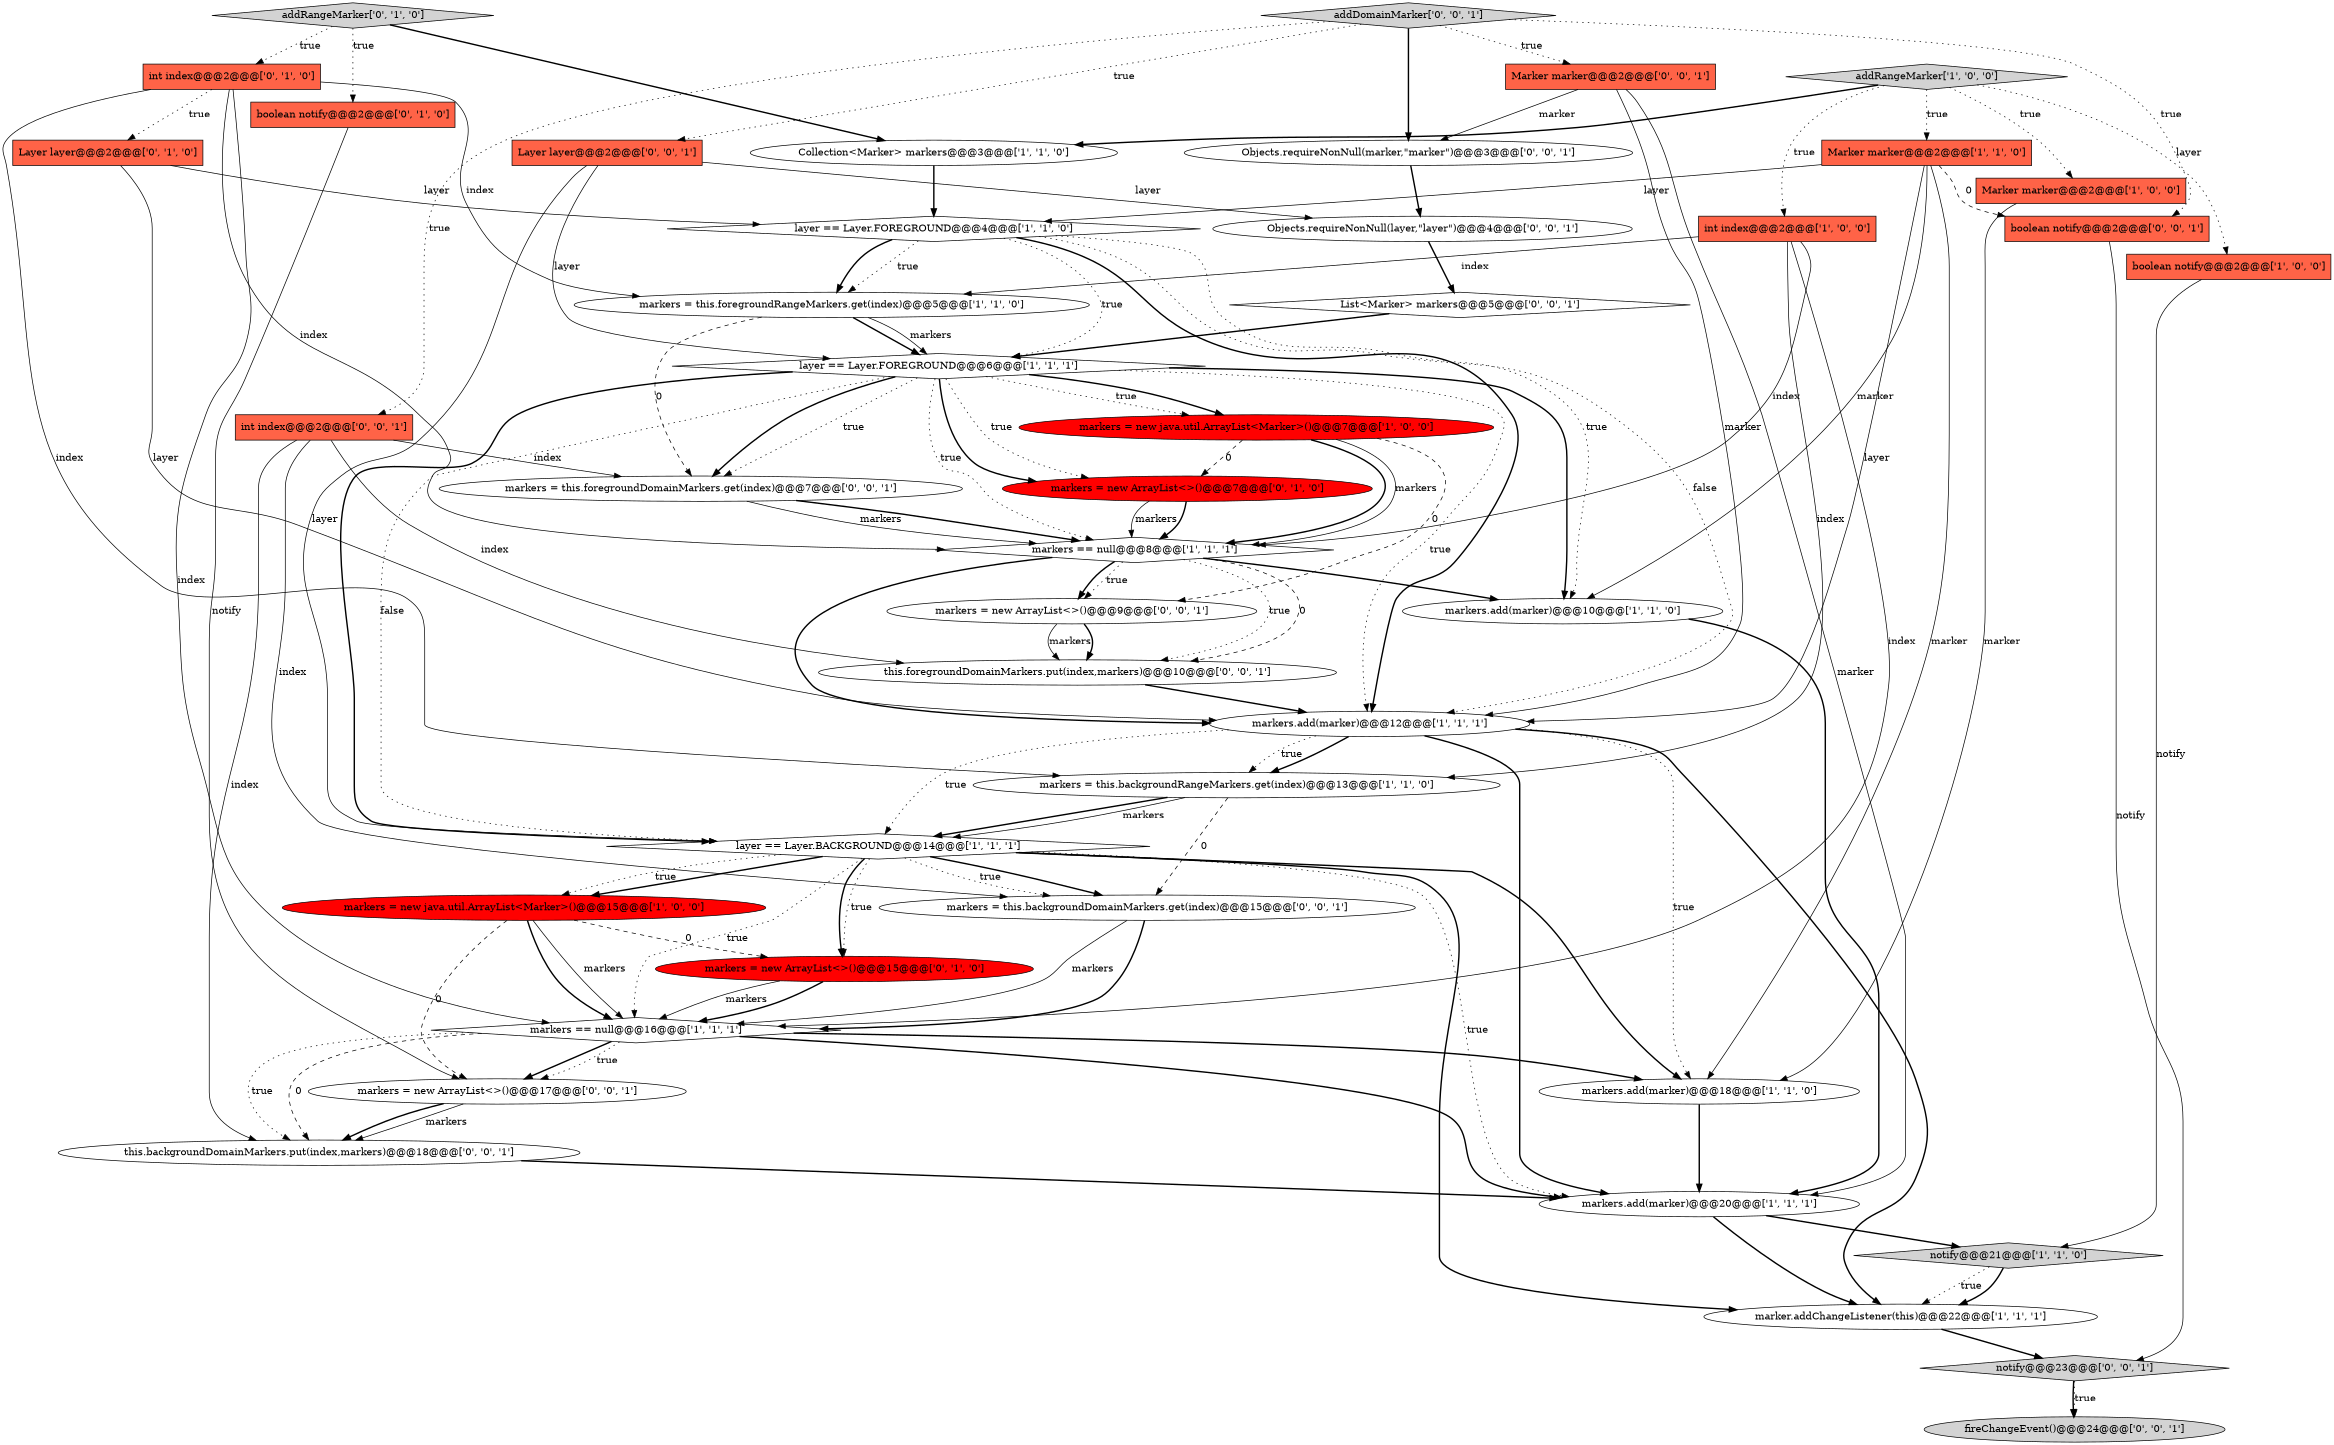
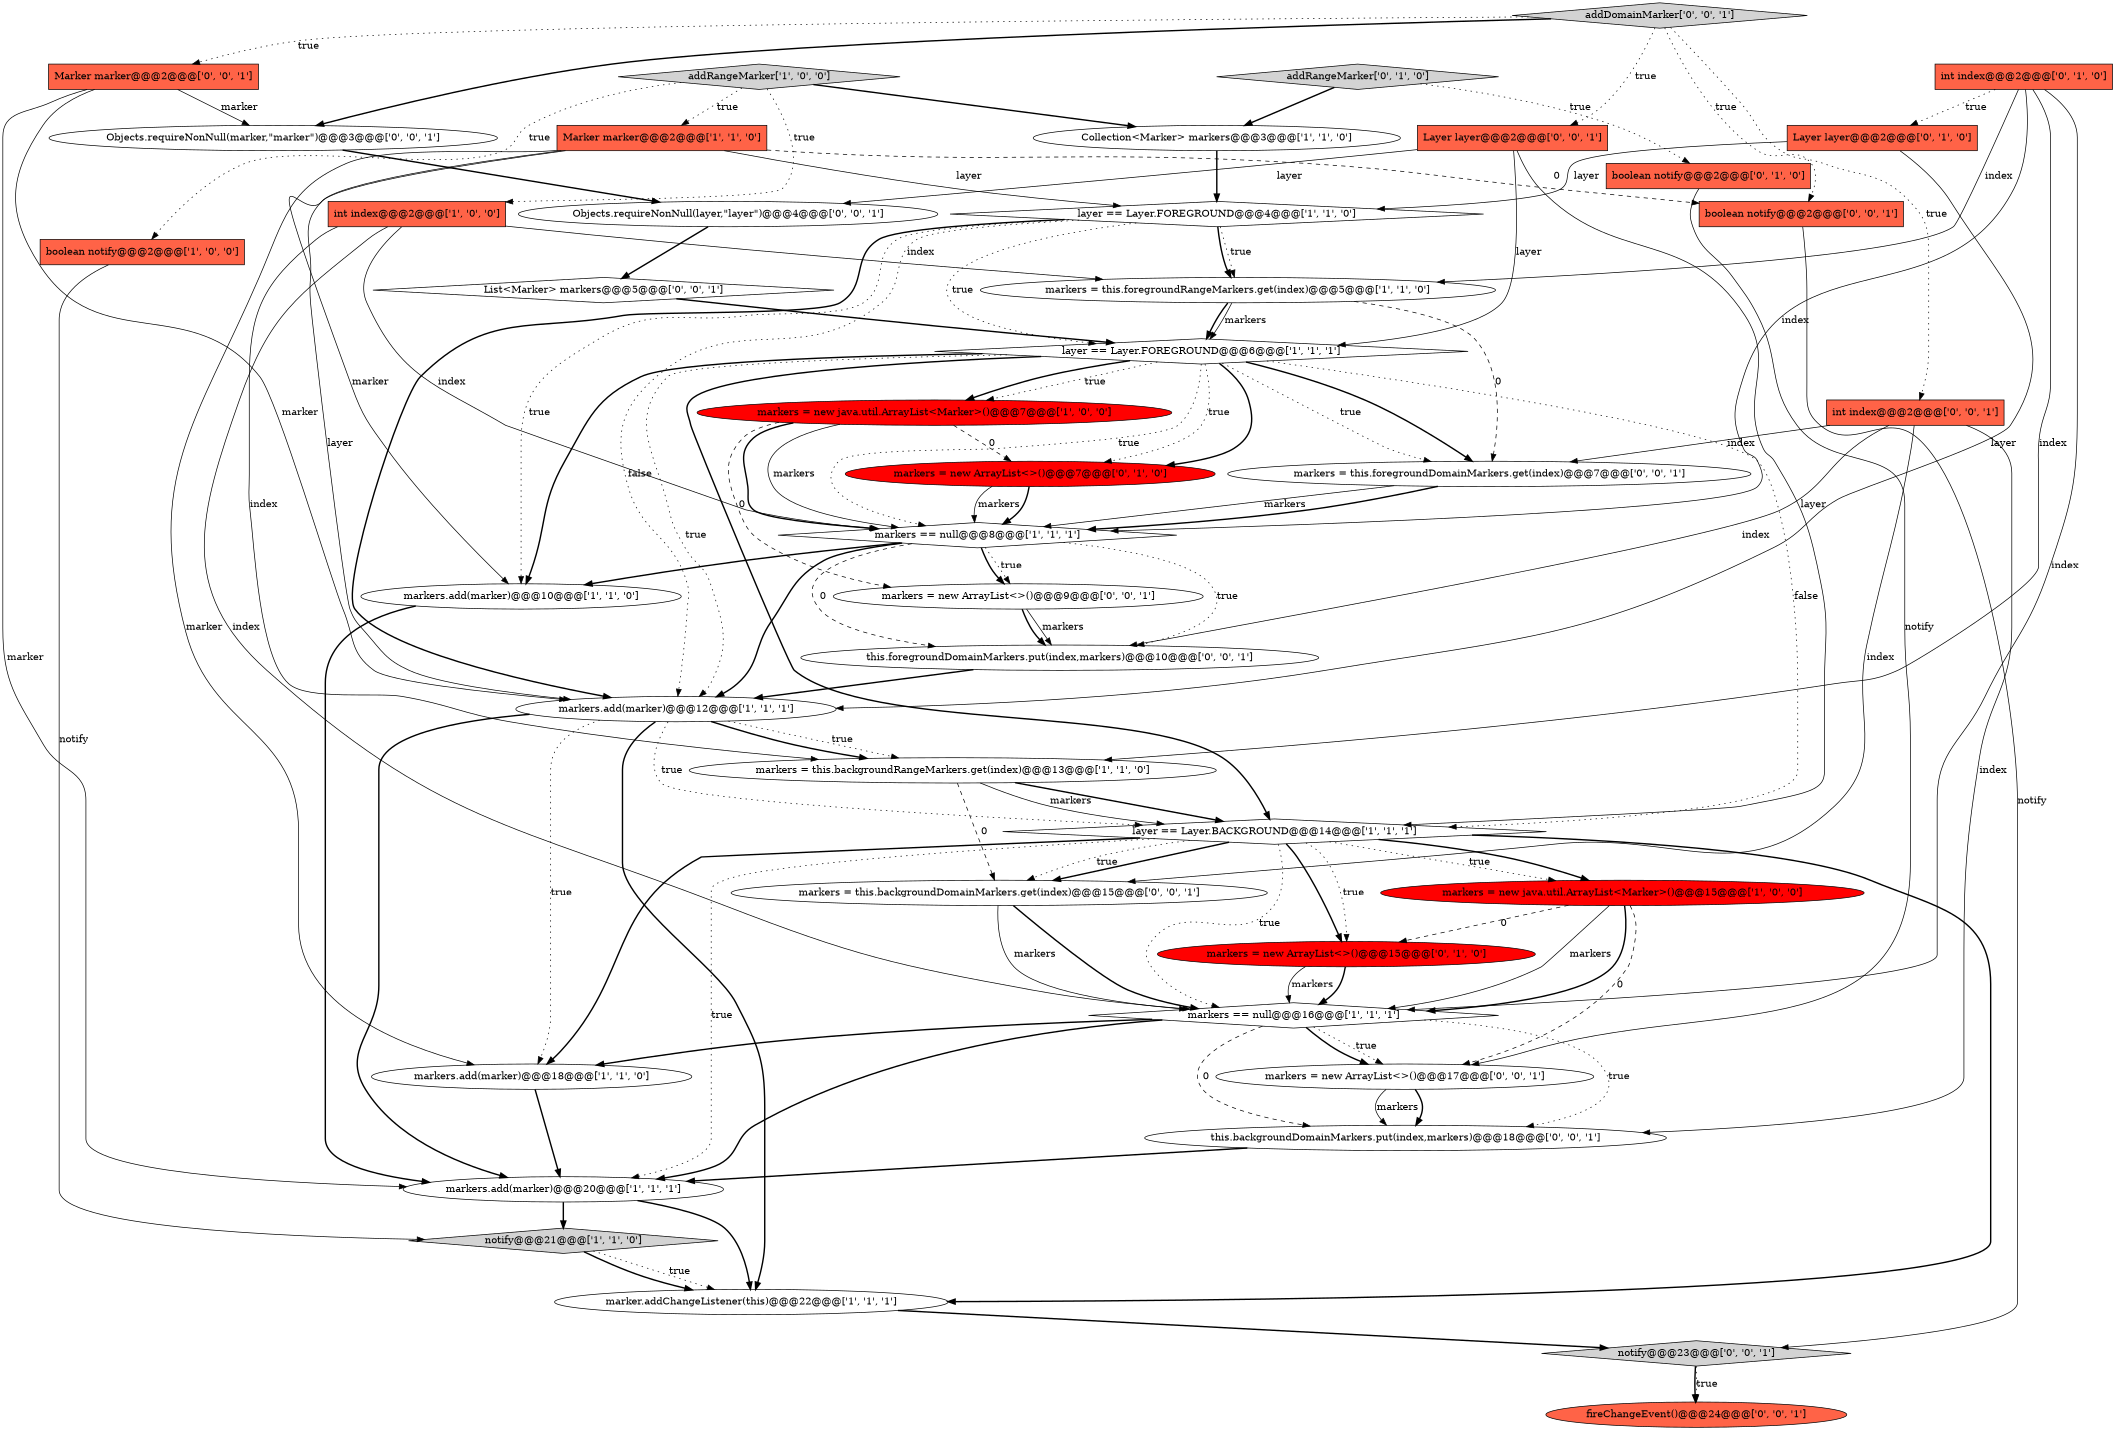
(298, 44) -> none
(2189, 153) -> (540, 138)
(2081, 191) -> none
(2075, 1429) -> (1696, 1415)
